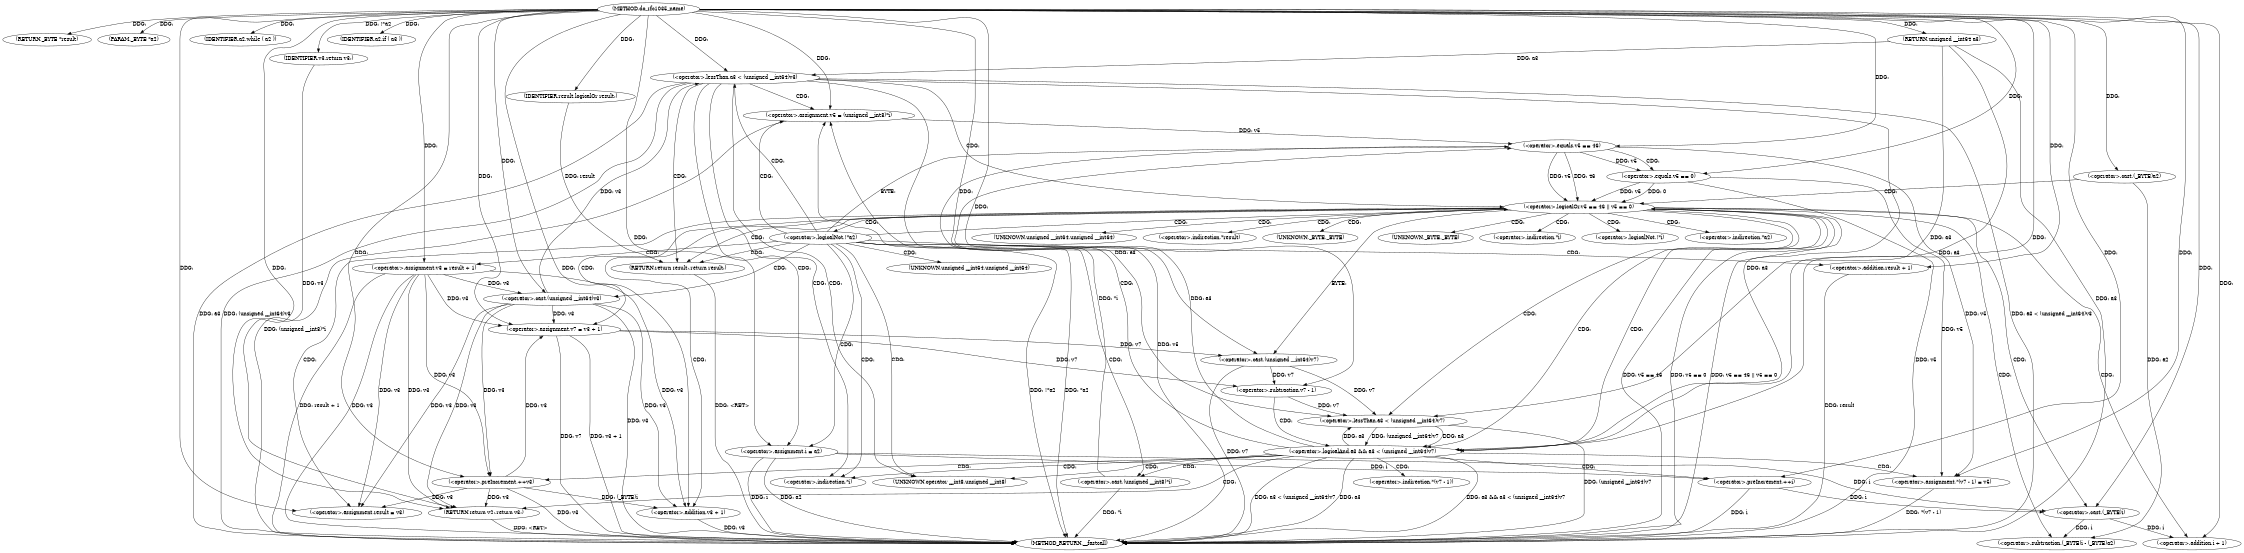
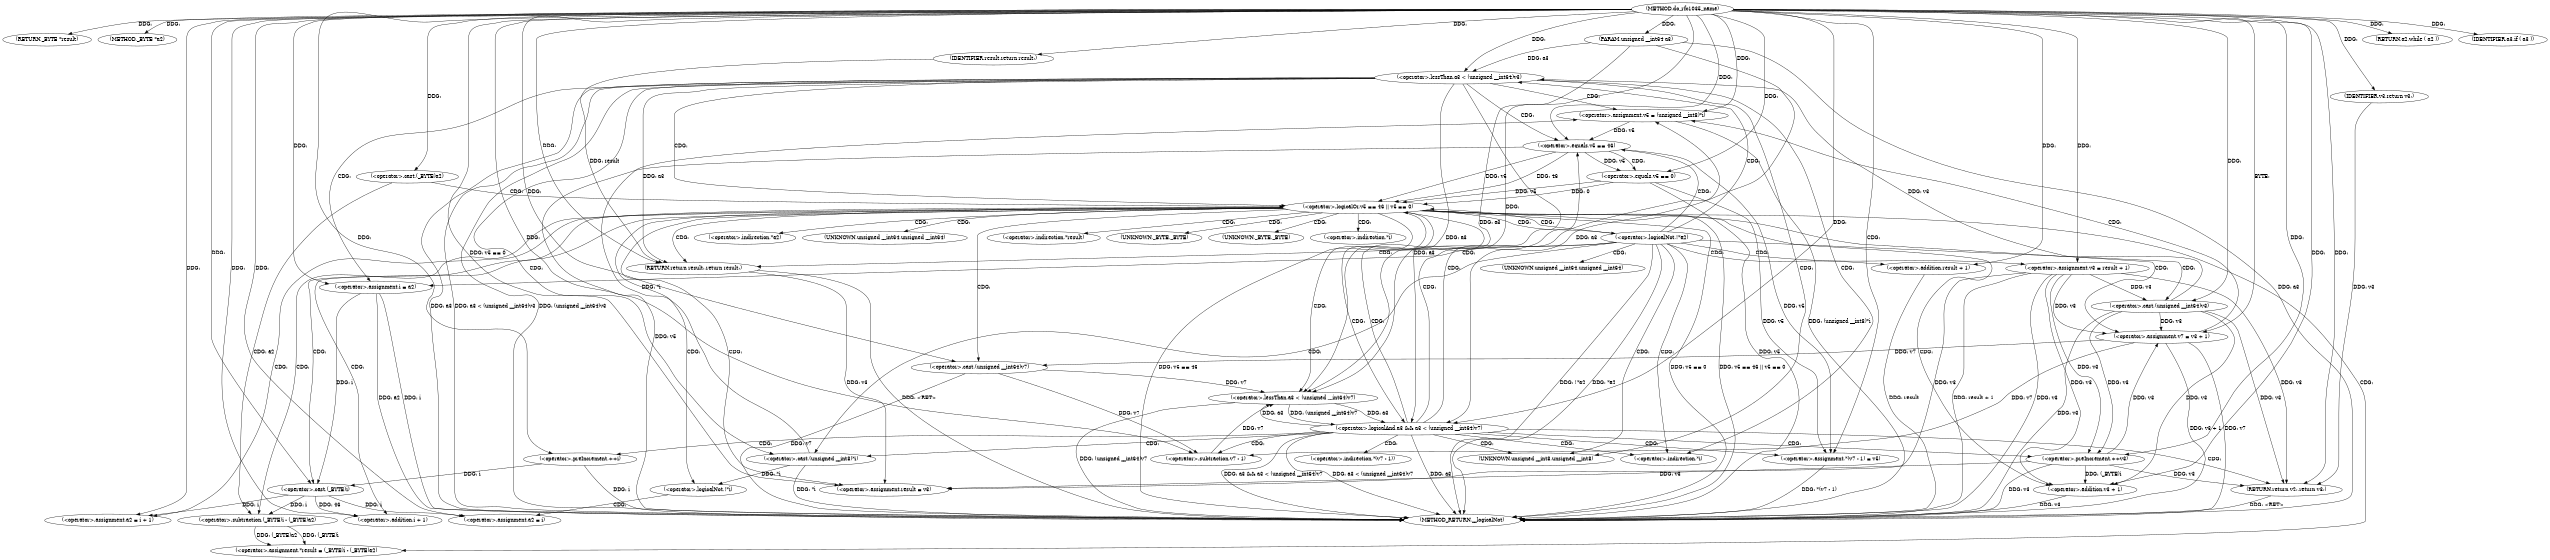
none -> (773, 20)
(378, 24) -> (2352, 40)
(134, 40) -> (137, 40)
(240, 40) -> (2407, 40)
(371, 40) -> (2503, 40)
(1942, 40) -> (1636, 40)
(571, 97) -> (993, 59)
none -> (630, 108)
none -> (1511, 116)
(486, 177) -> (2263, 177)
(681, 177) -> (654, 177)
(760, 180) -> (2006, 198)
none -> (1506, 180)
(889, 192) -> (1705, 192)
(2187, 253) -> (1875, 238)
(187, 268) -> (488, 253)
(1340, 284) -> (985, 287)
(1201, 299) -> (1430, 287)
(2158, 360) -> (264, 352)
(435, 397) -> (846, 351)
(1287, 433) -> (1265, 439)
(1270, 467) -> none
none -> (756, 474)
(950, 482) -> (1536, 459)
none -> (108, 520)
none -> (505, 520)
(2156, 528) -> (330, 505)
(1069, 544) -> (1462, 520)
none -> (306, 551)
